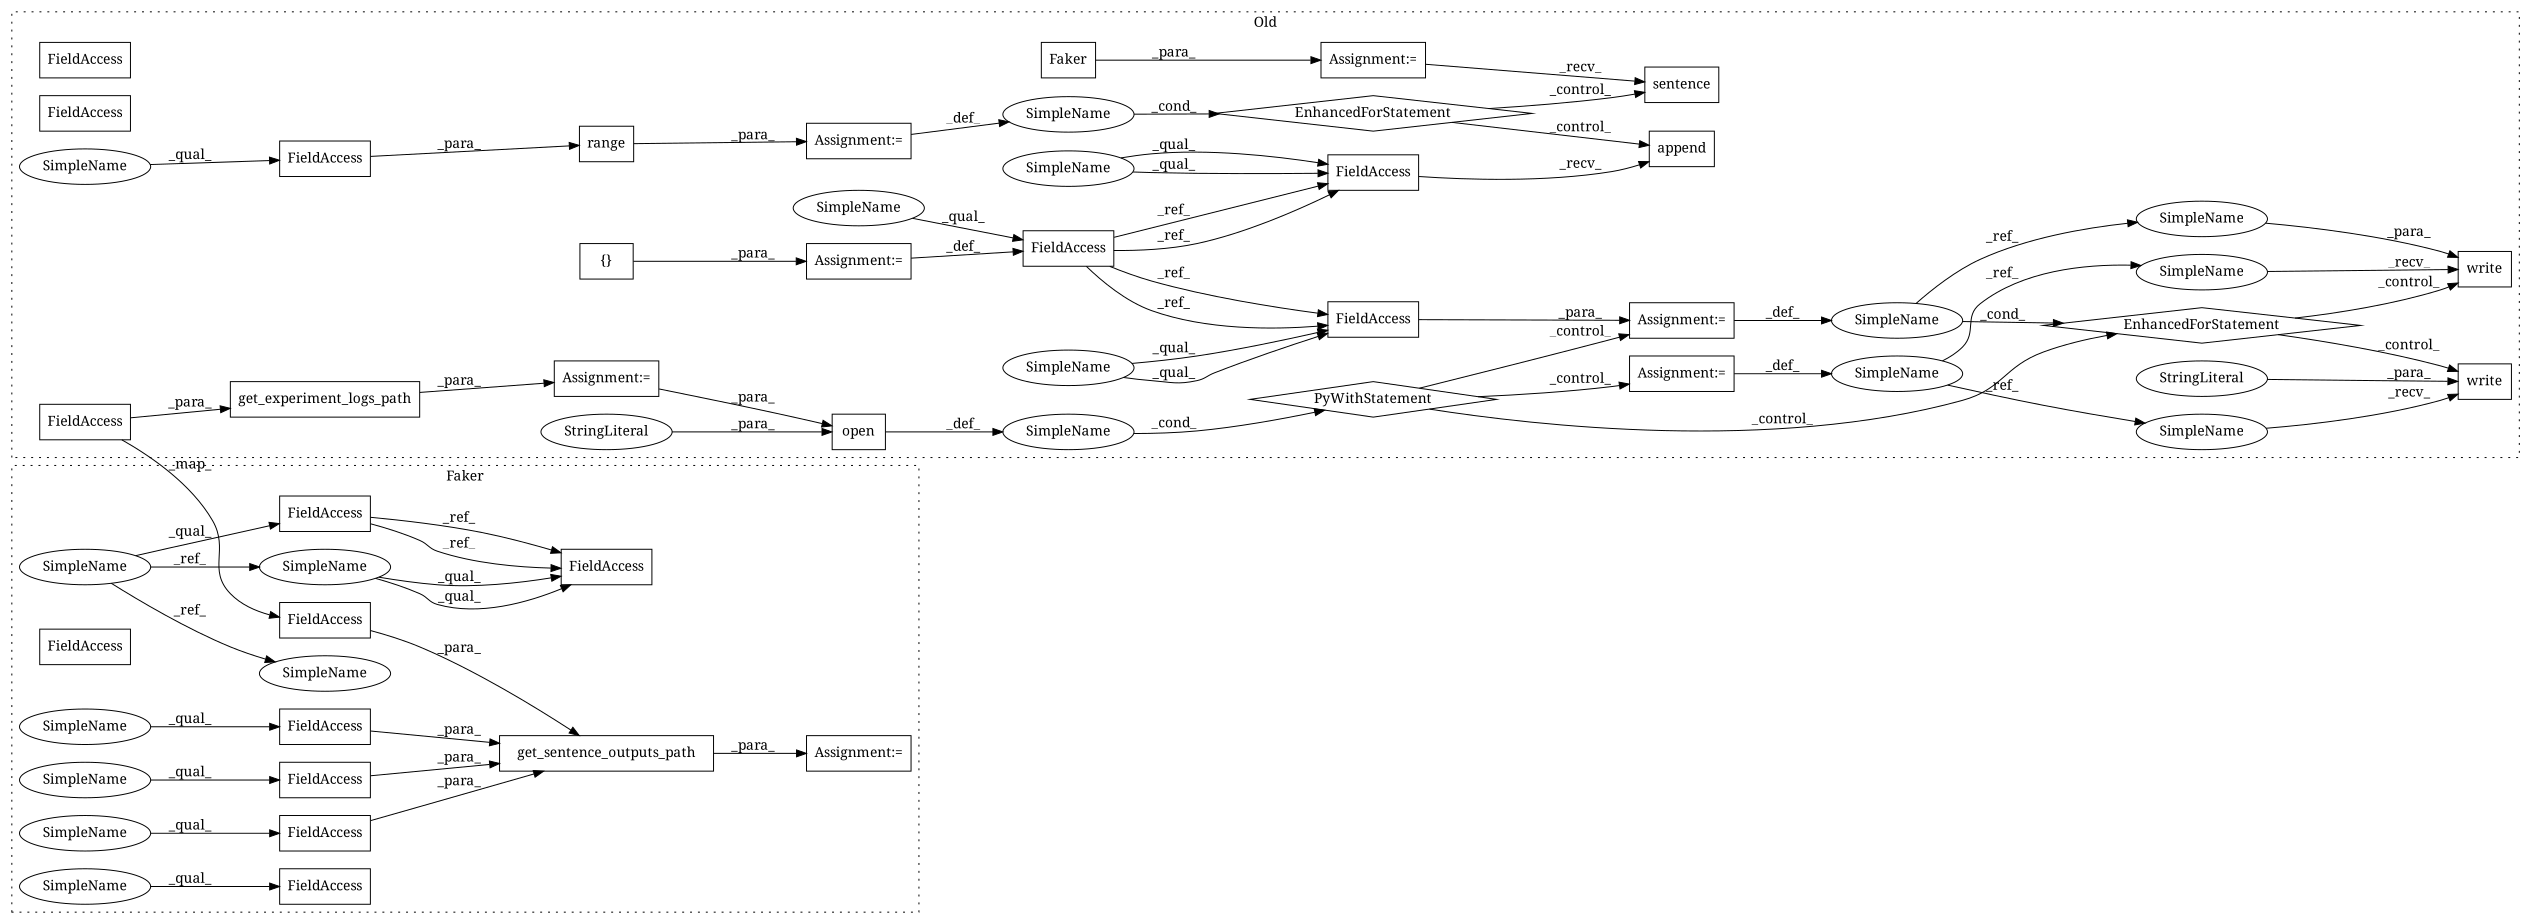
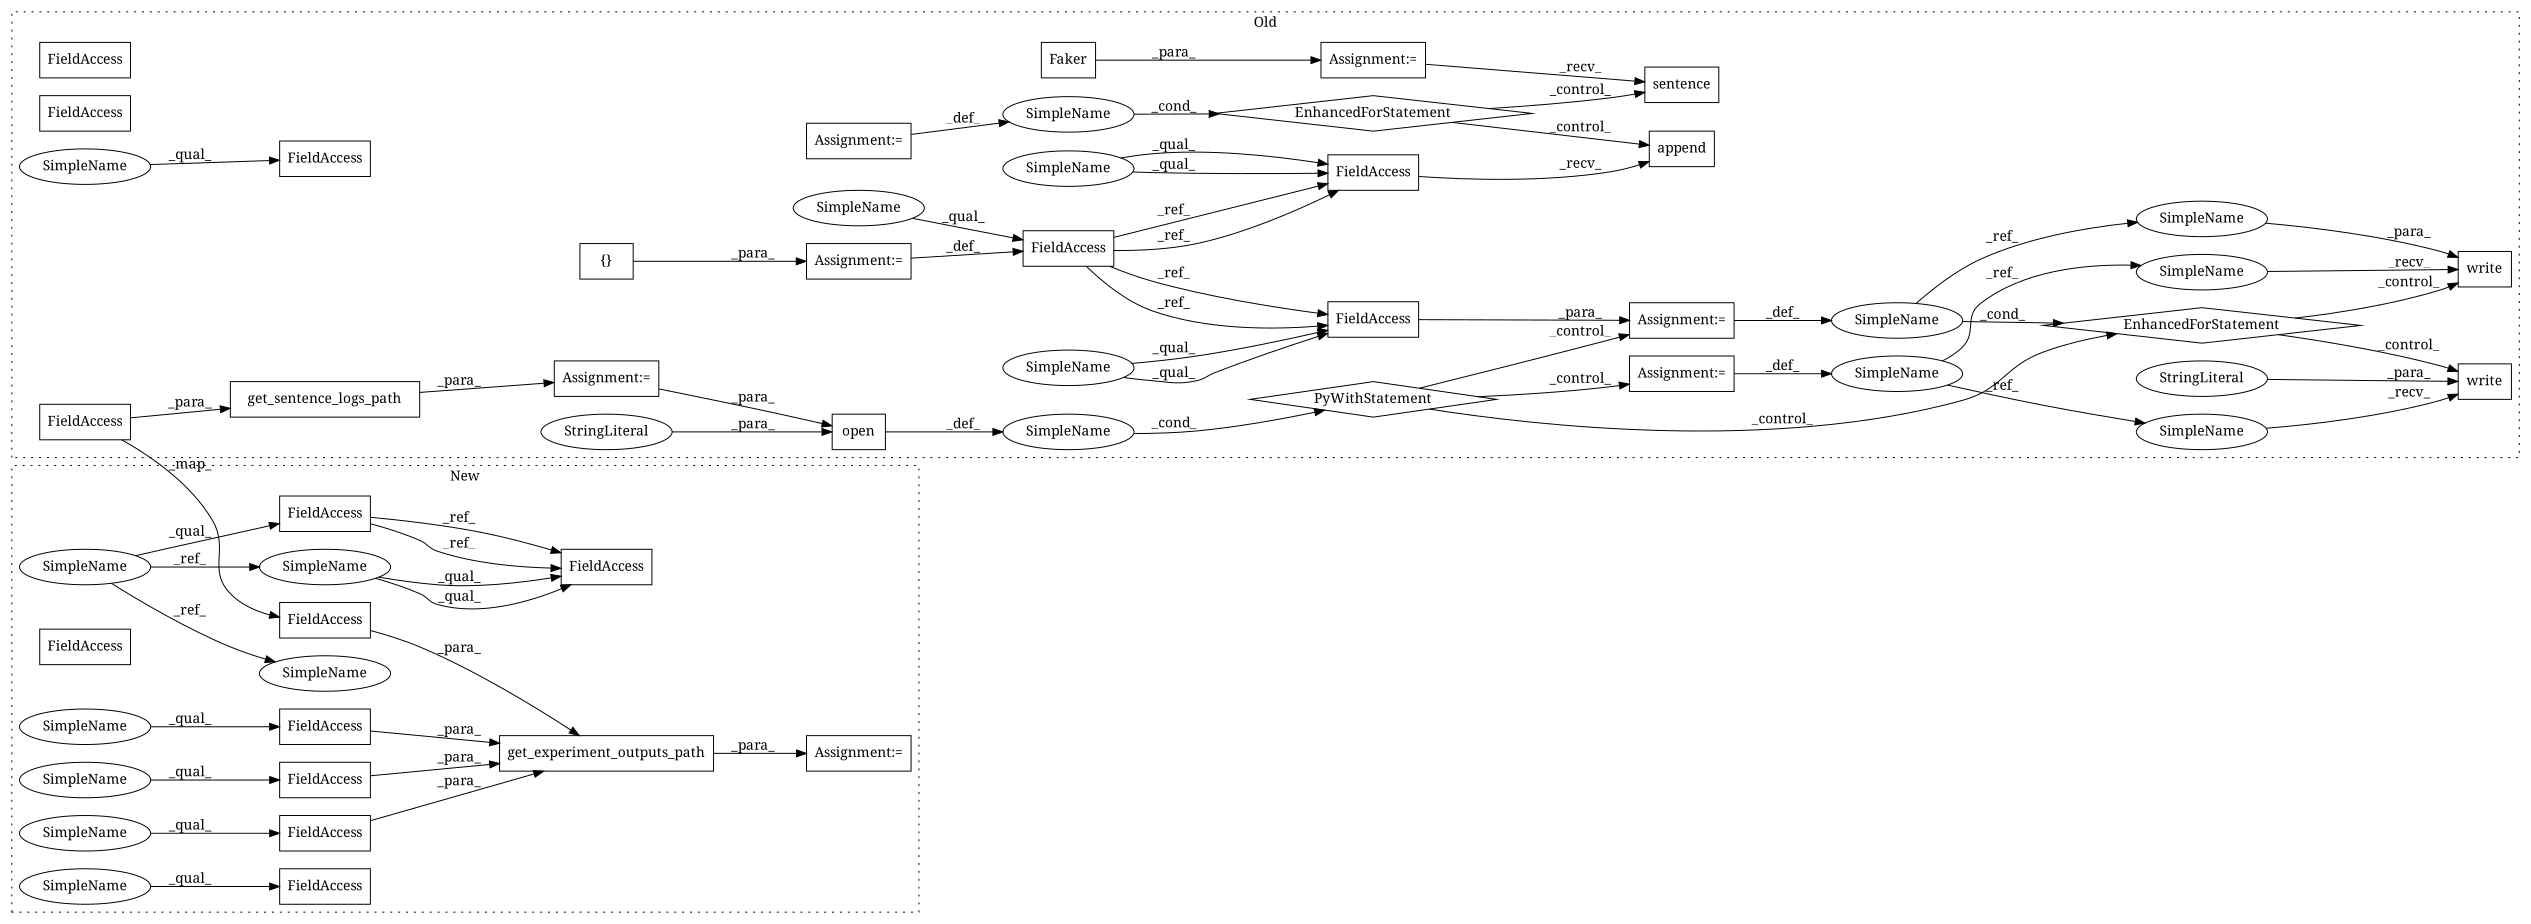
(607, 144) -> none
(325, 399) -> (325, 399)
(465, 477) -> (465, 477)
(607, 753) -> (607, 753)
